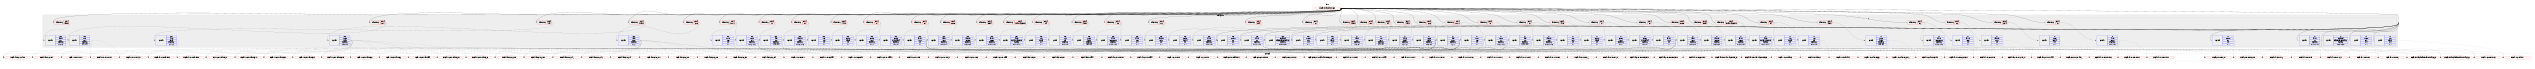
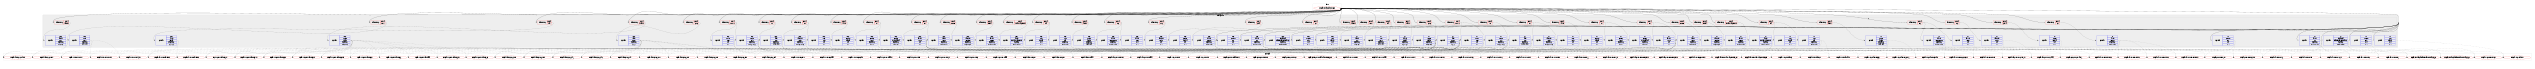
none -> (2190, 58)
